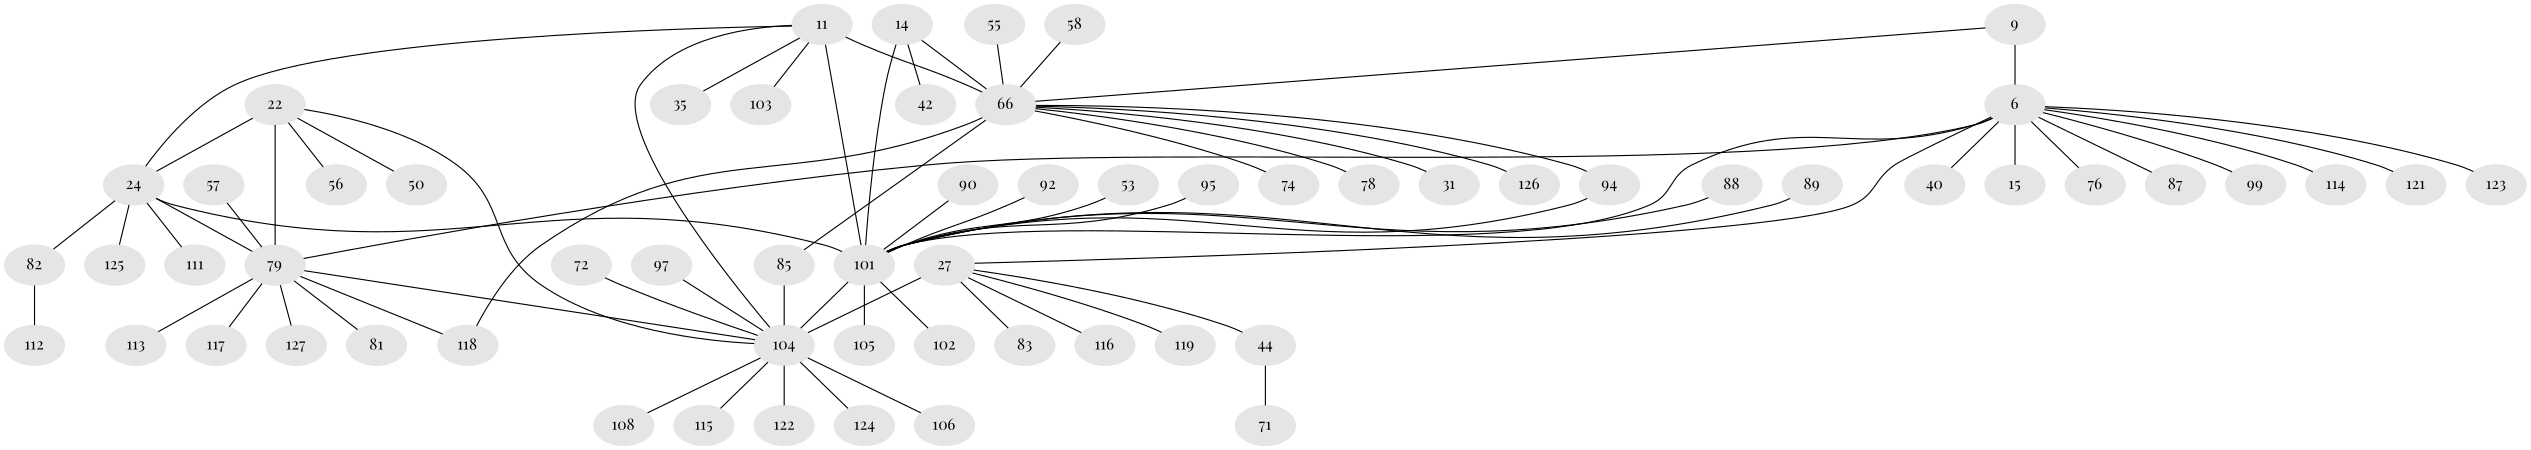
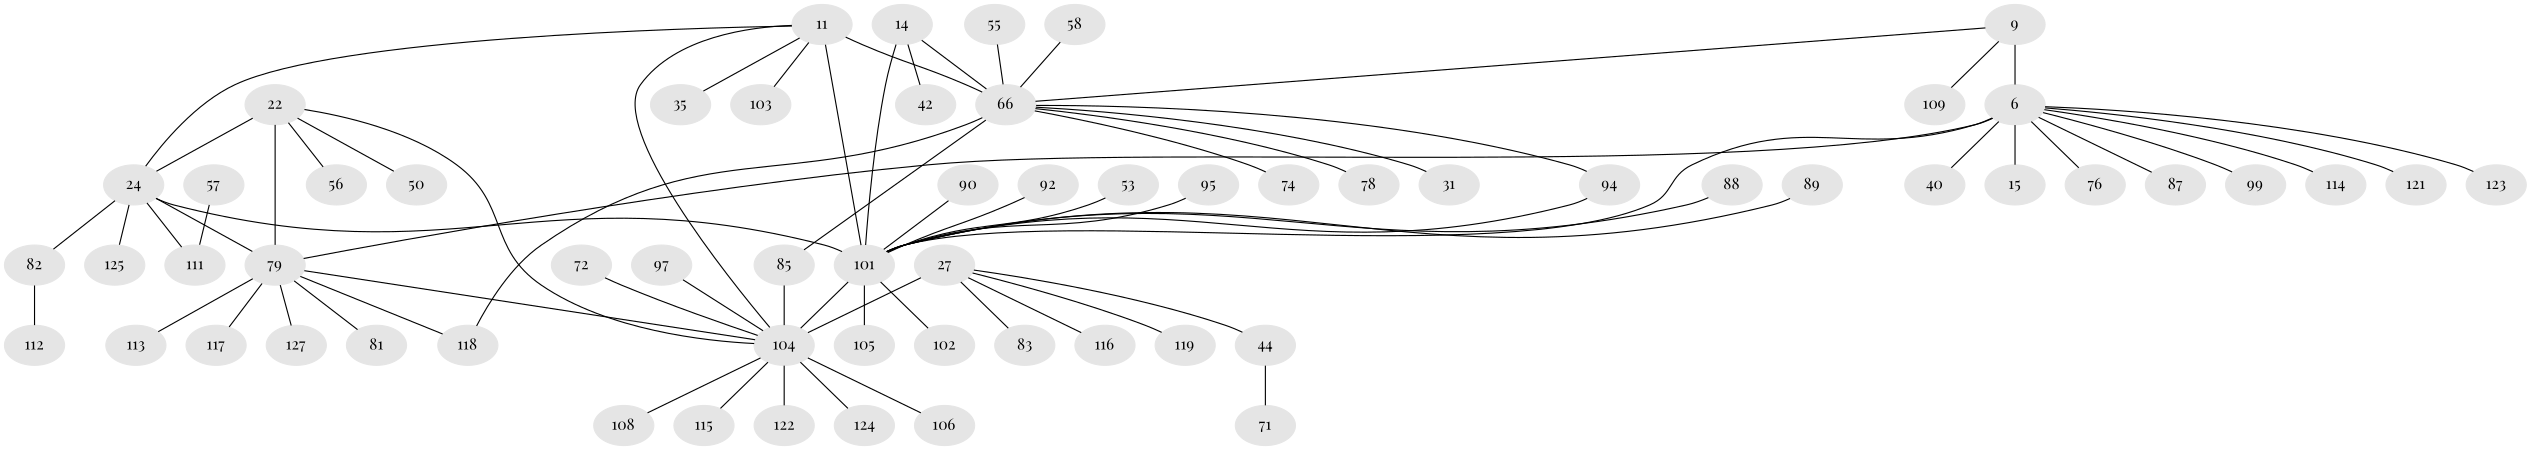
none -> (1935, 105)
(1529, 185) -> none
(246, 227) -> (203, 232)
(1472, 244) -> none
